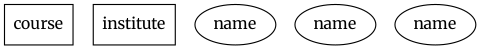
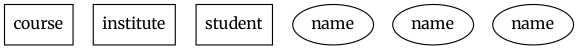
none -> (234, 25)
